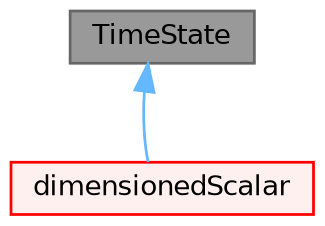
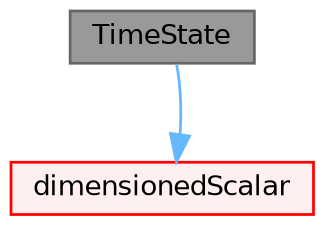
(144, 127) -> (180, 99)
